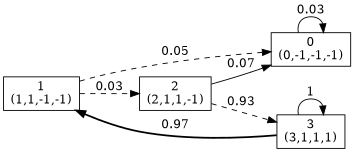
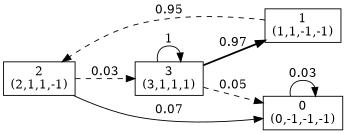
(170, 63) -> (229, 94)
(110, 87) -> (169, 10)
(241, 102) -> (105, 72)
